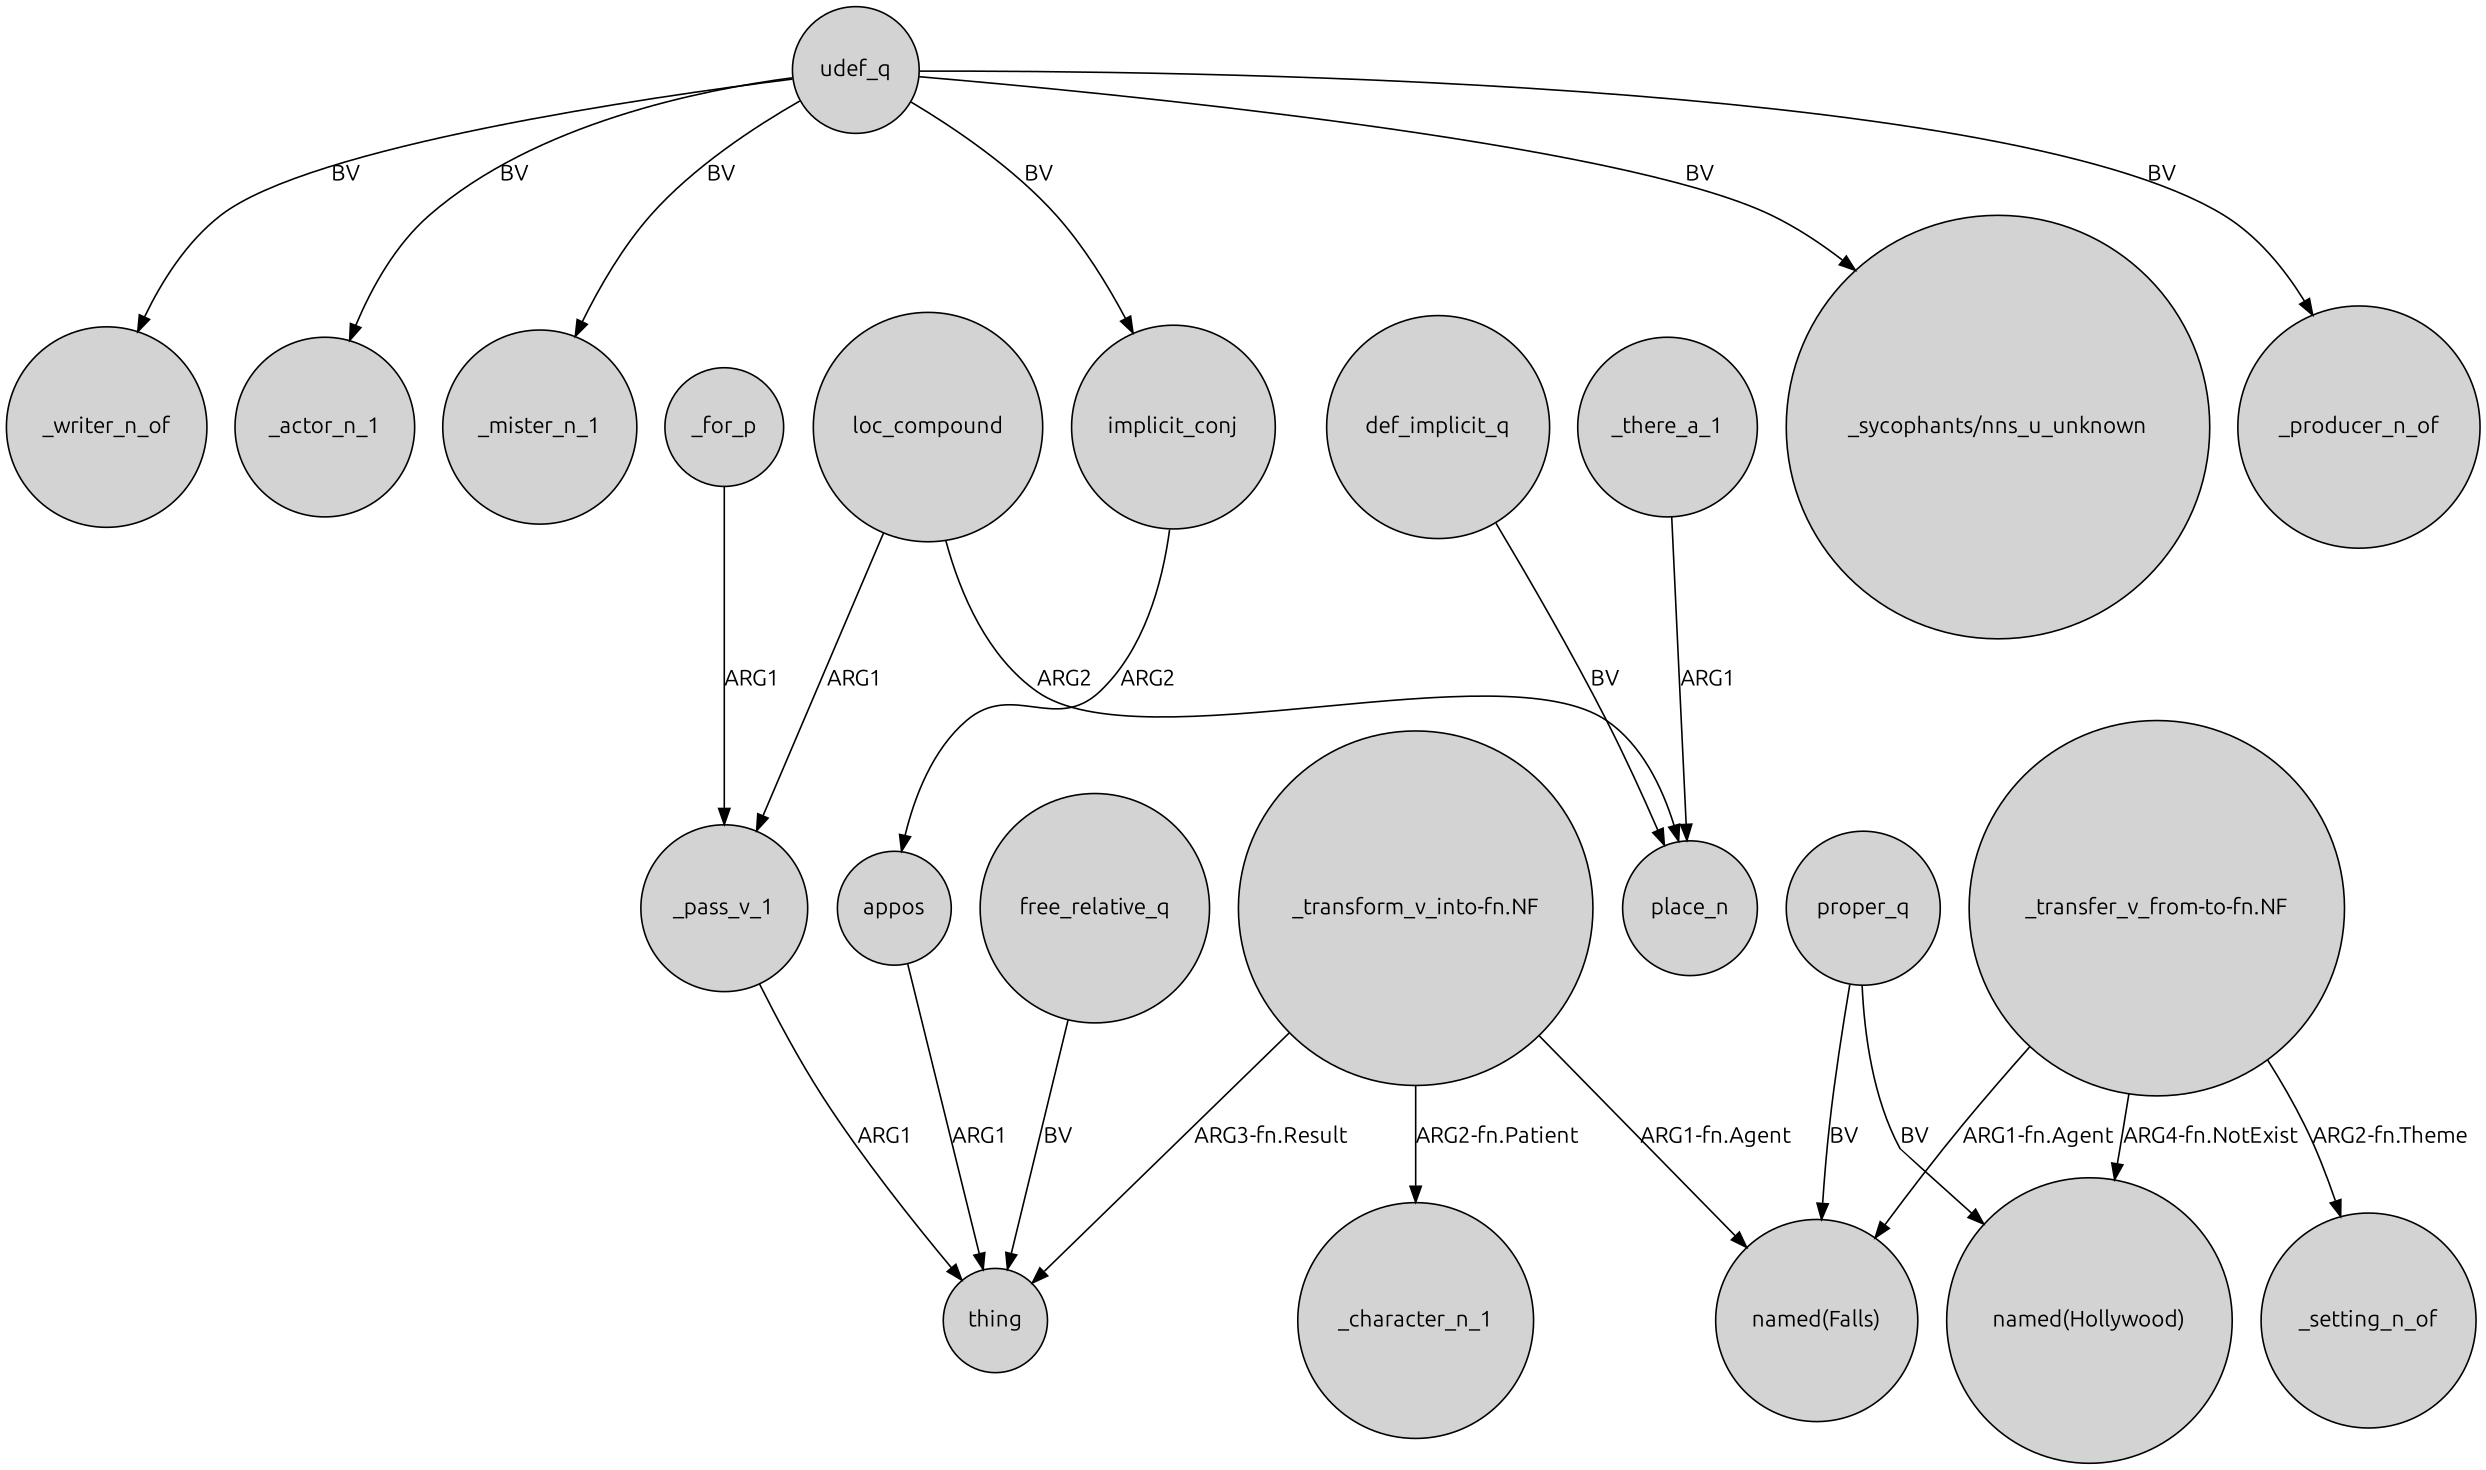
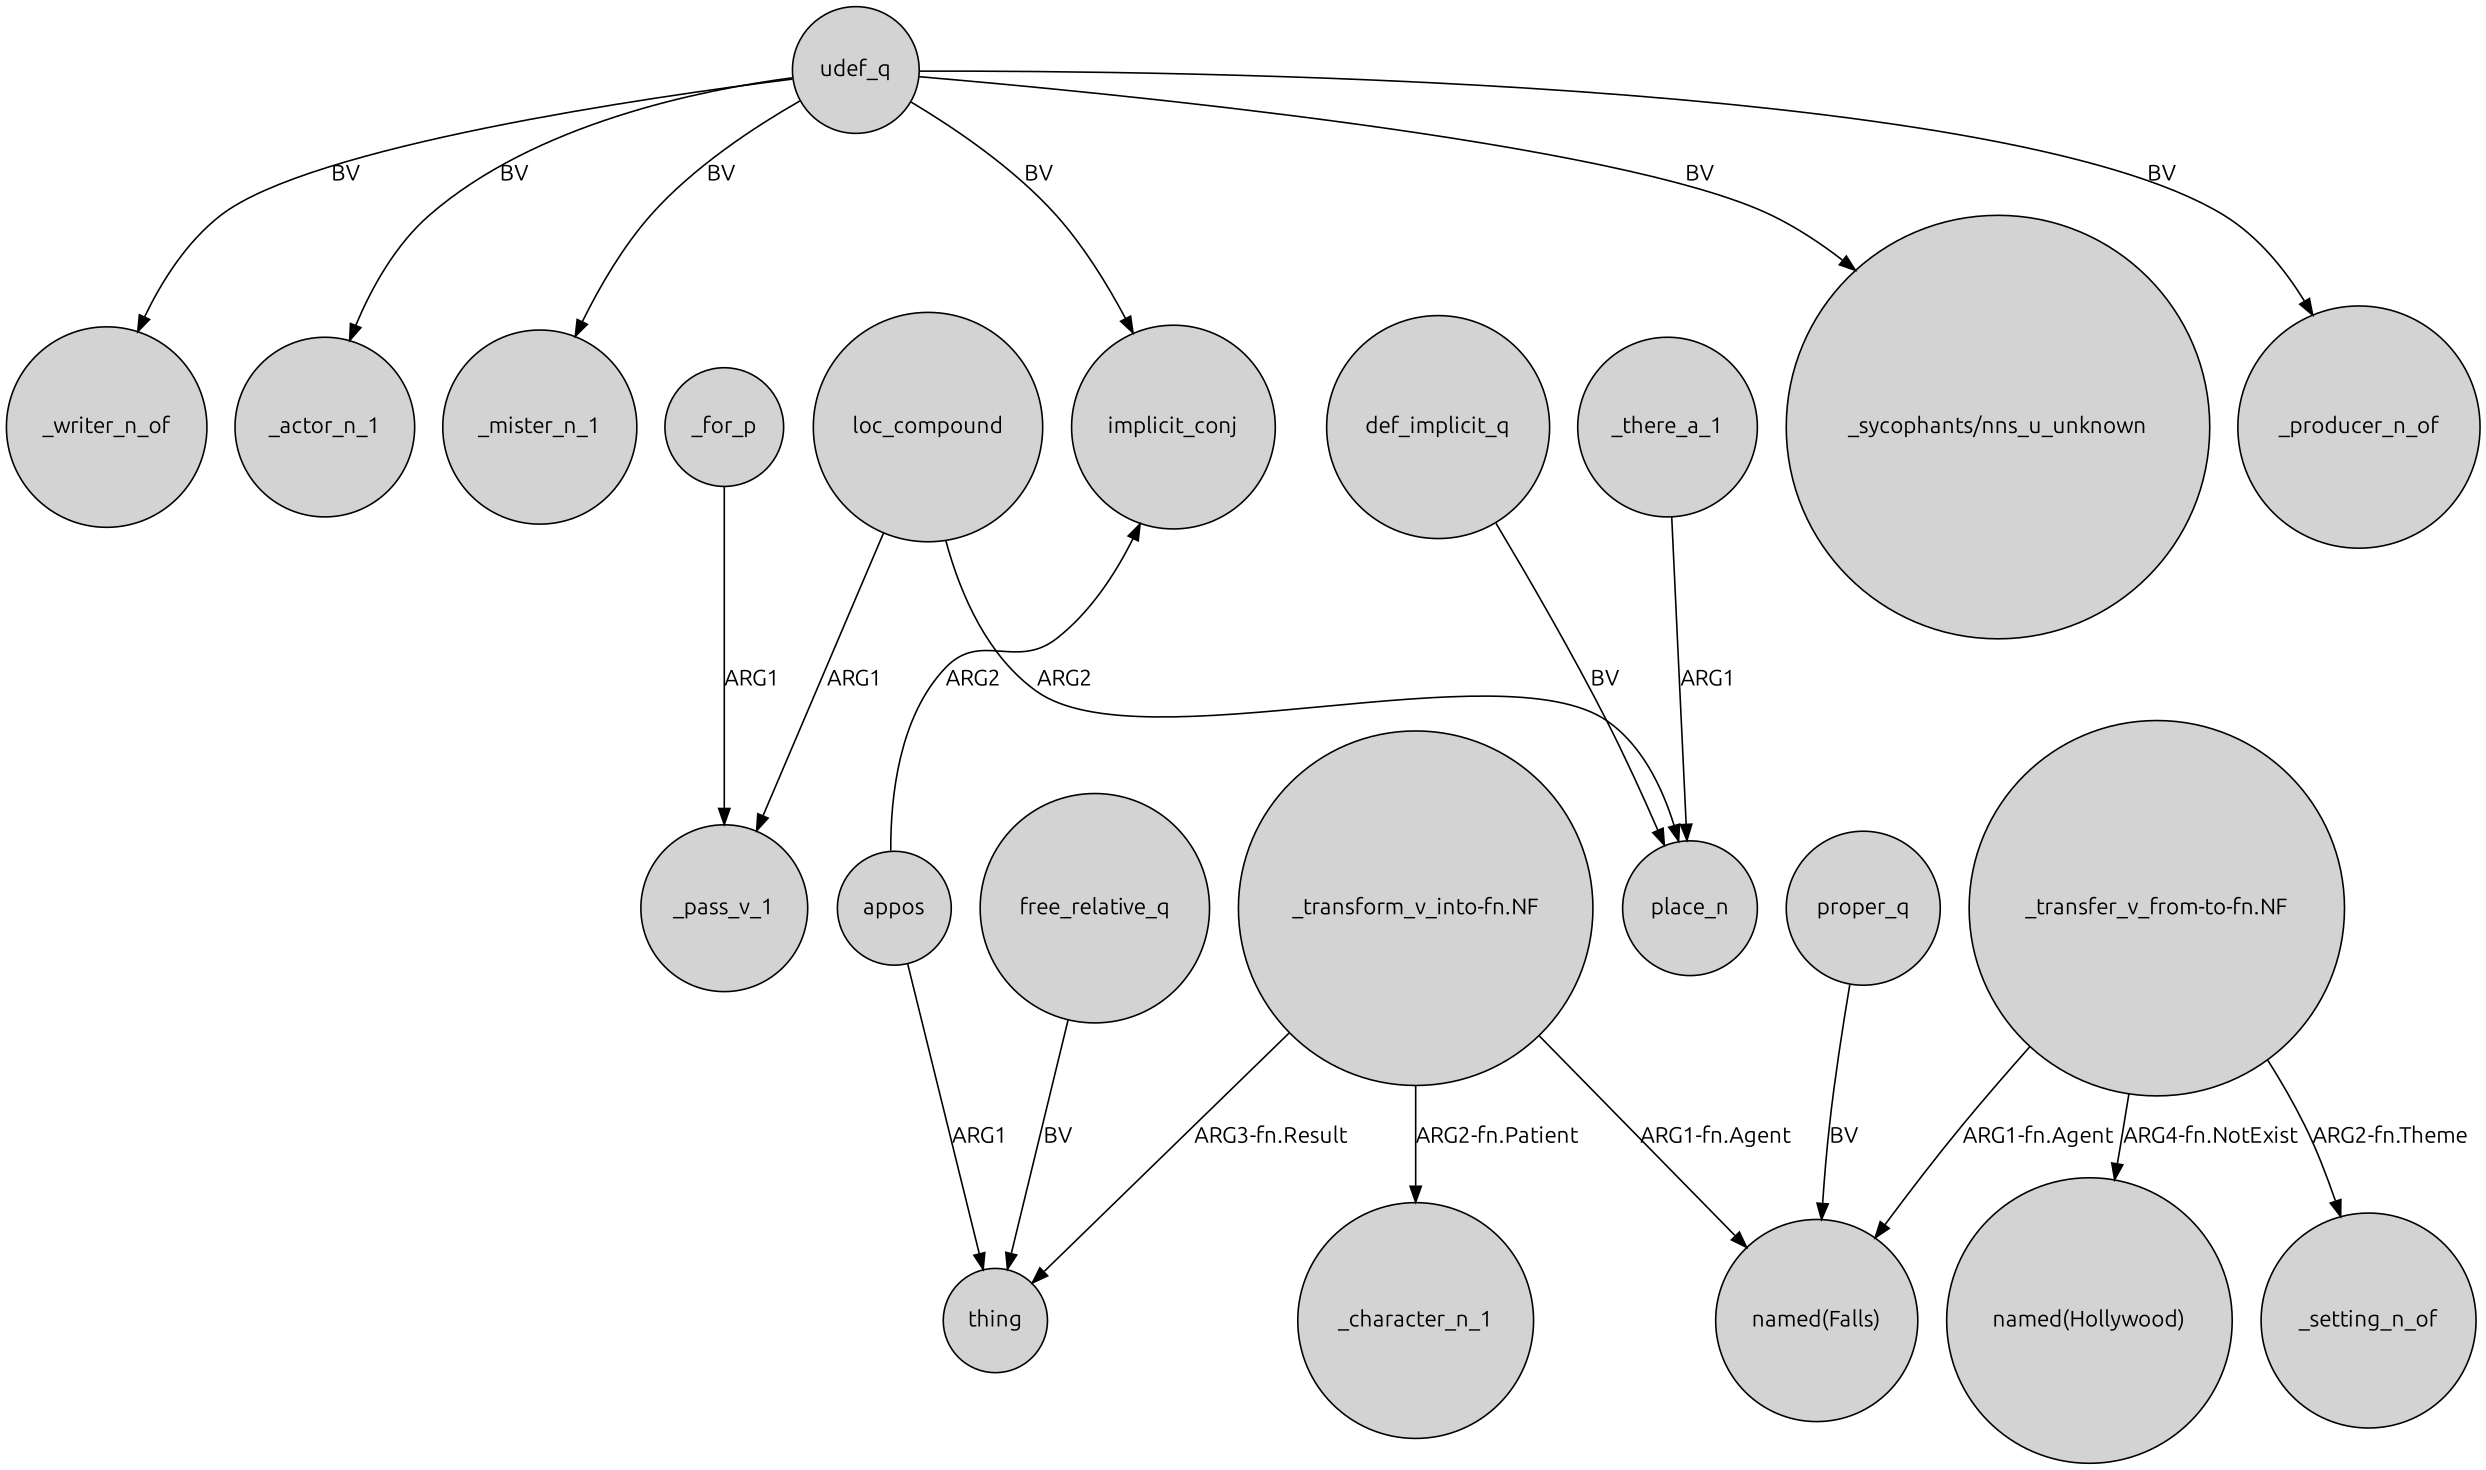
(1046, 708) -> (966, 654)
(1886, 1116) -> none
(846, 1132) -> none
